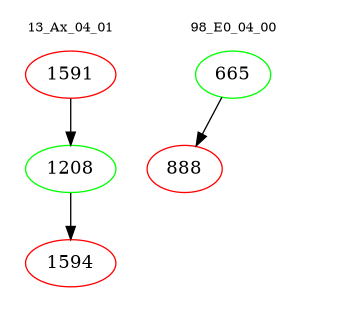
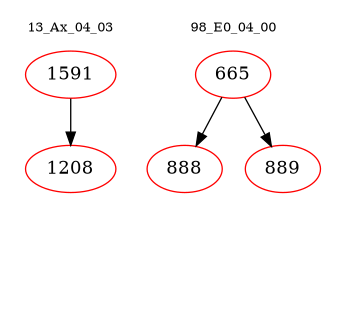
(71, 28) -> (71, 28)
(233, 75) -> (233, 75)
(71, 169) -> (71, 169)
none -> (283, 169)
(71, 263) -> none
